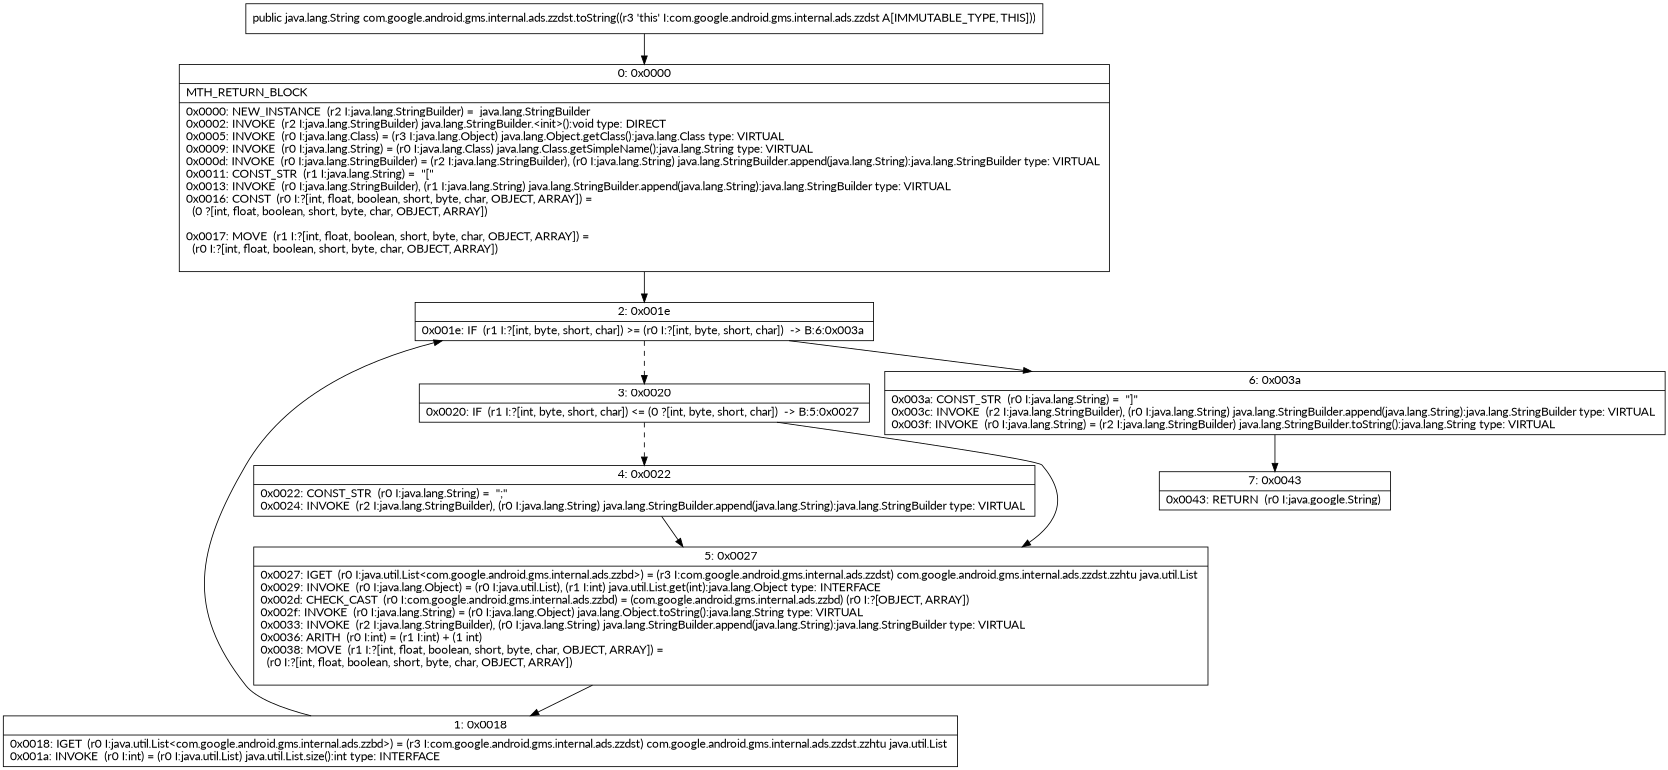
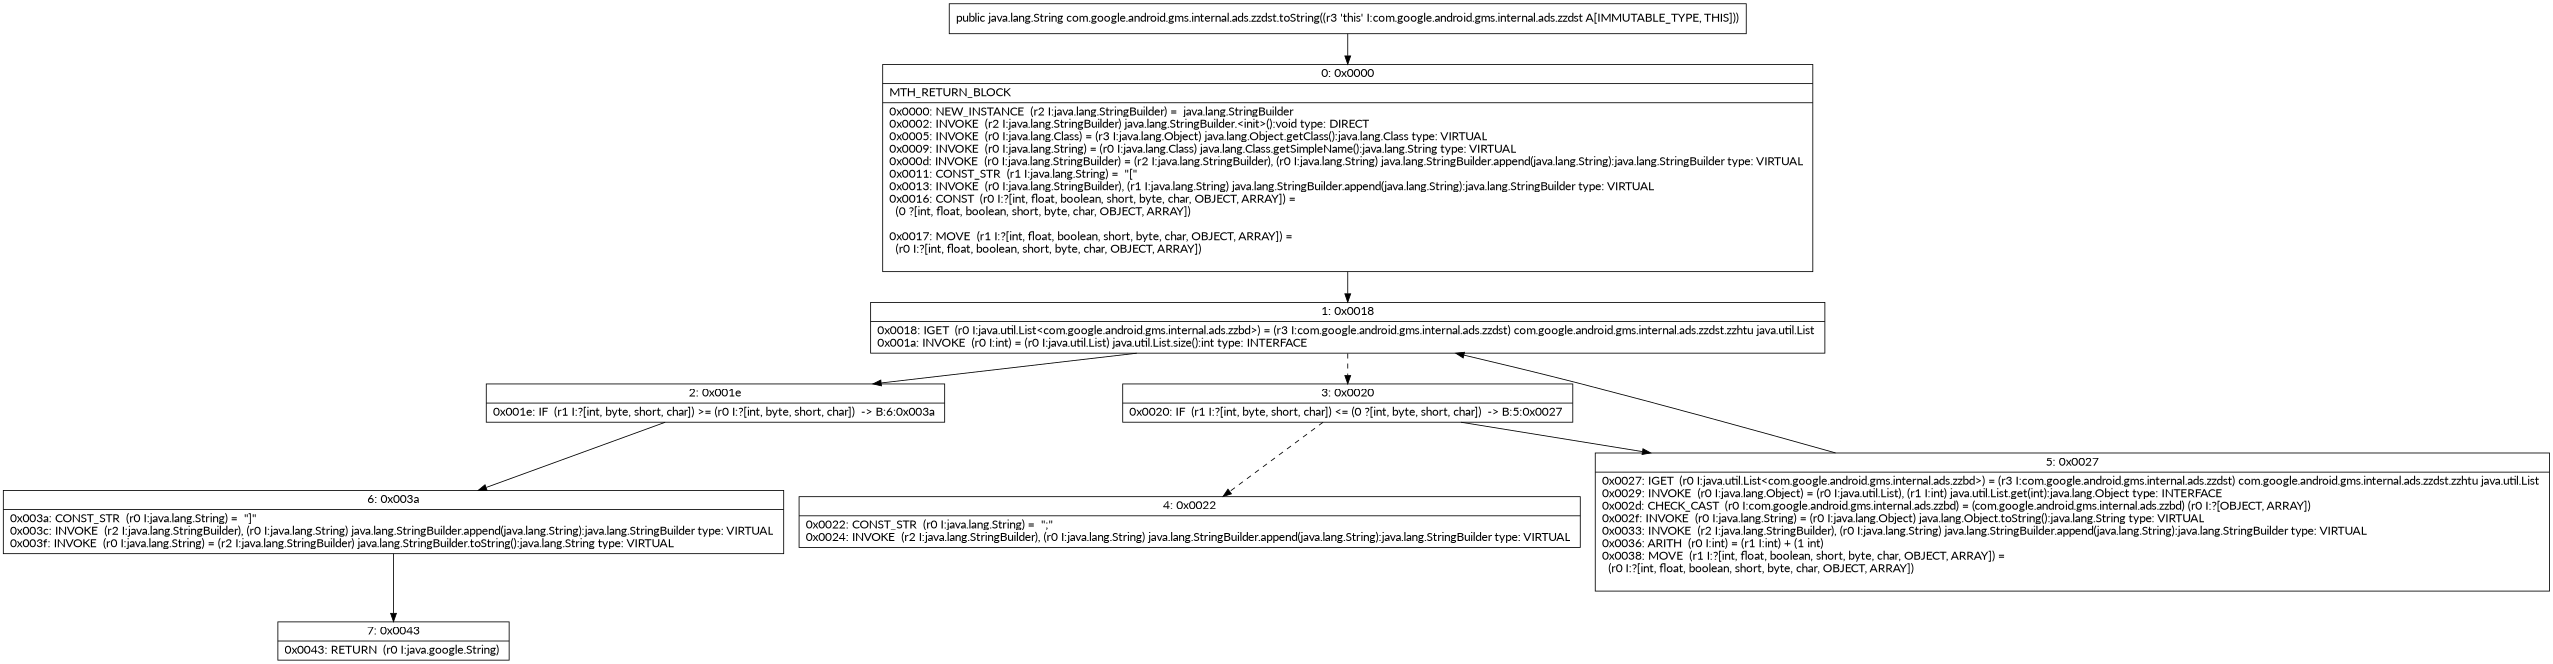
(644, 283) -> (1348, 283)
(644, 358) -> (1348, 365)
(670, 528) -> none
